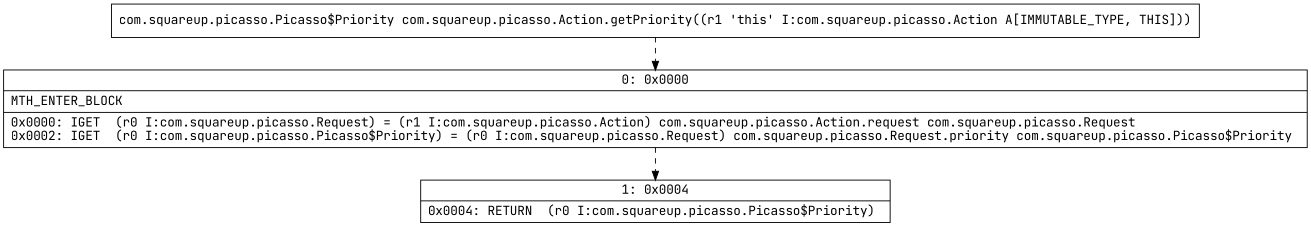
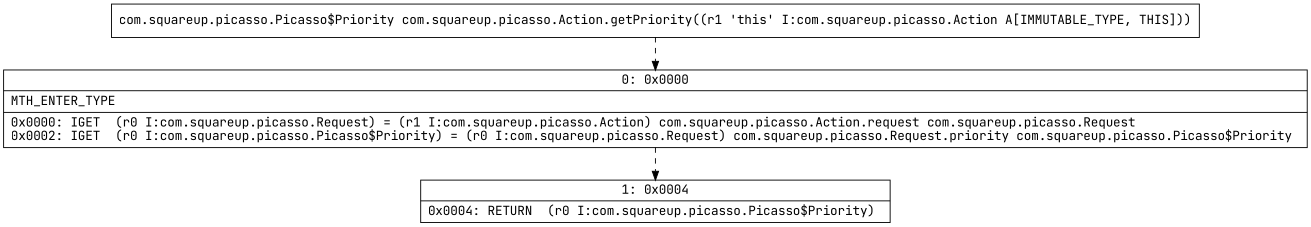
(67, 101) -> (63, 101)
